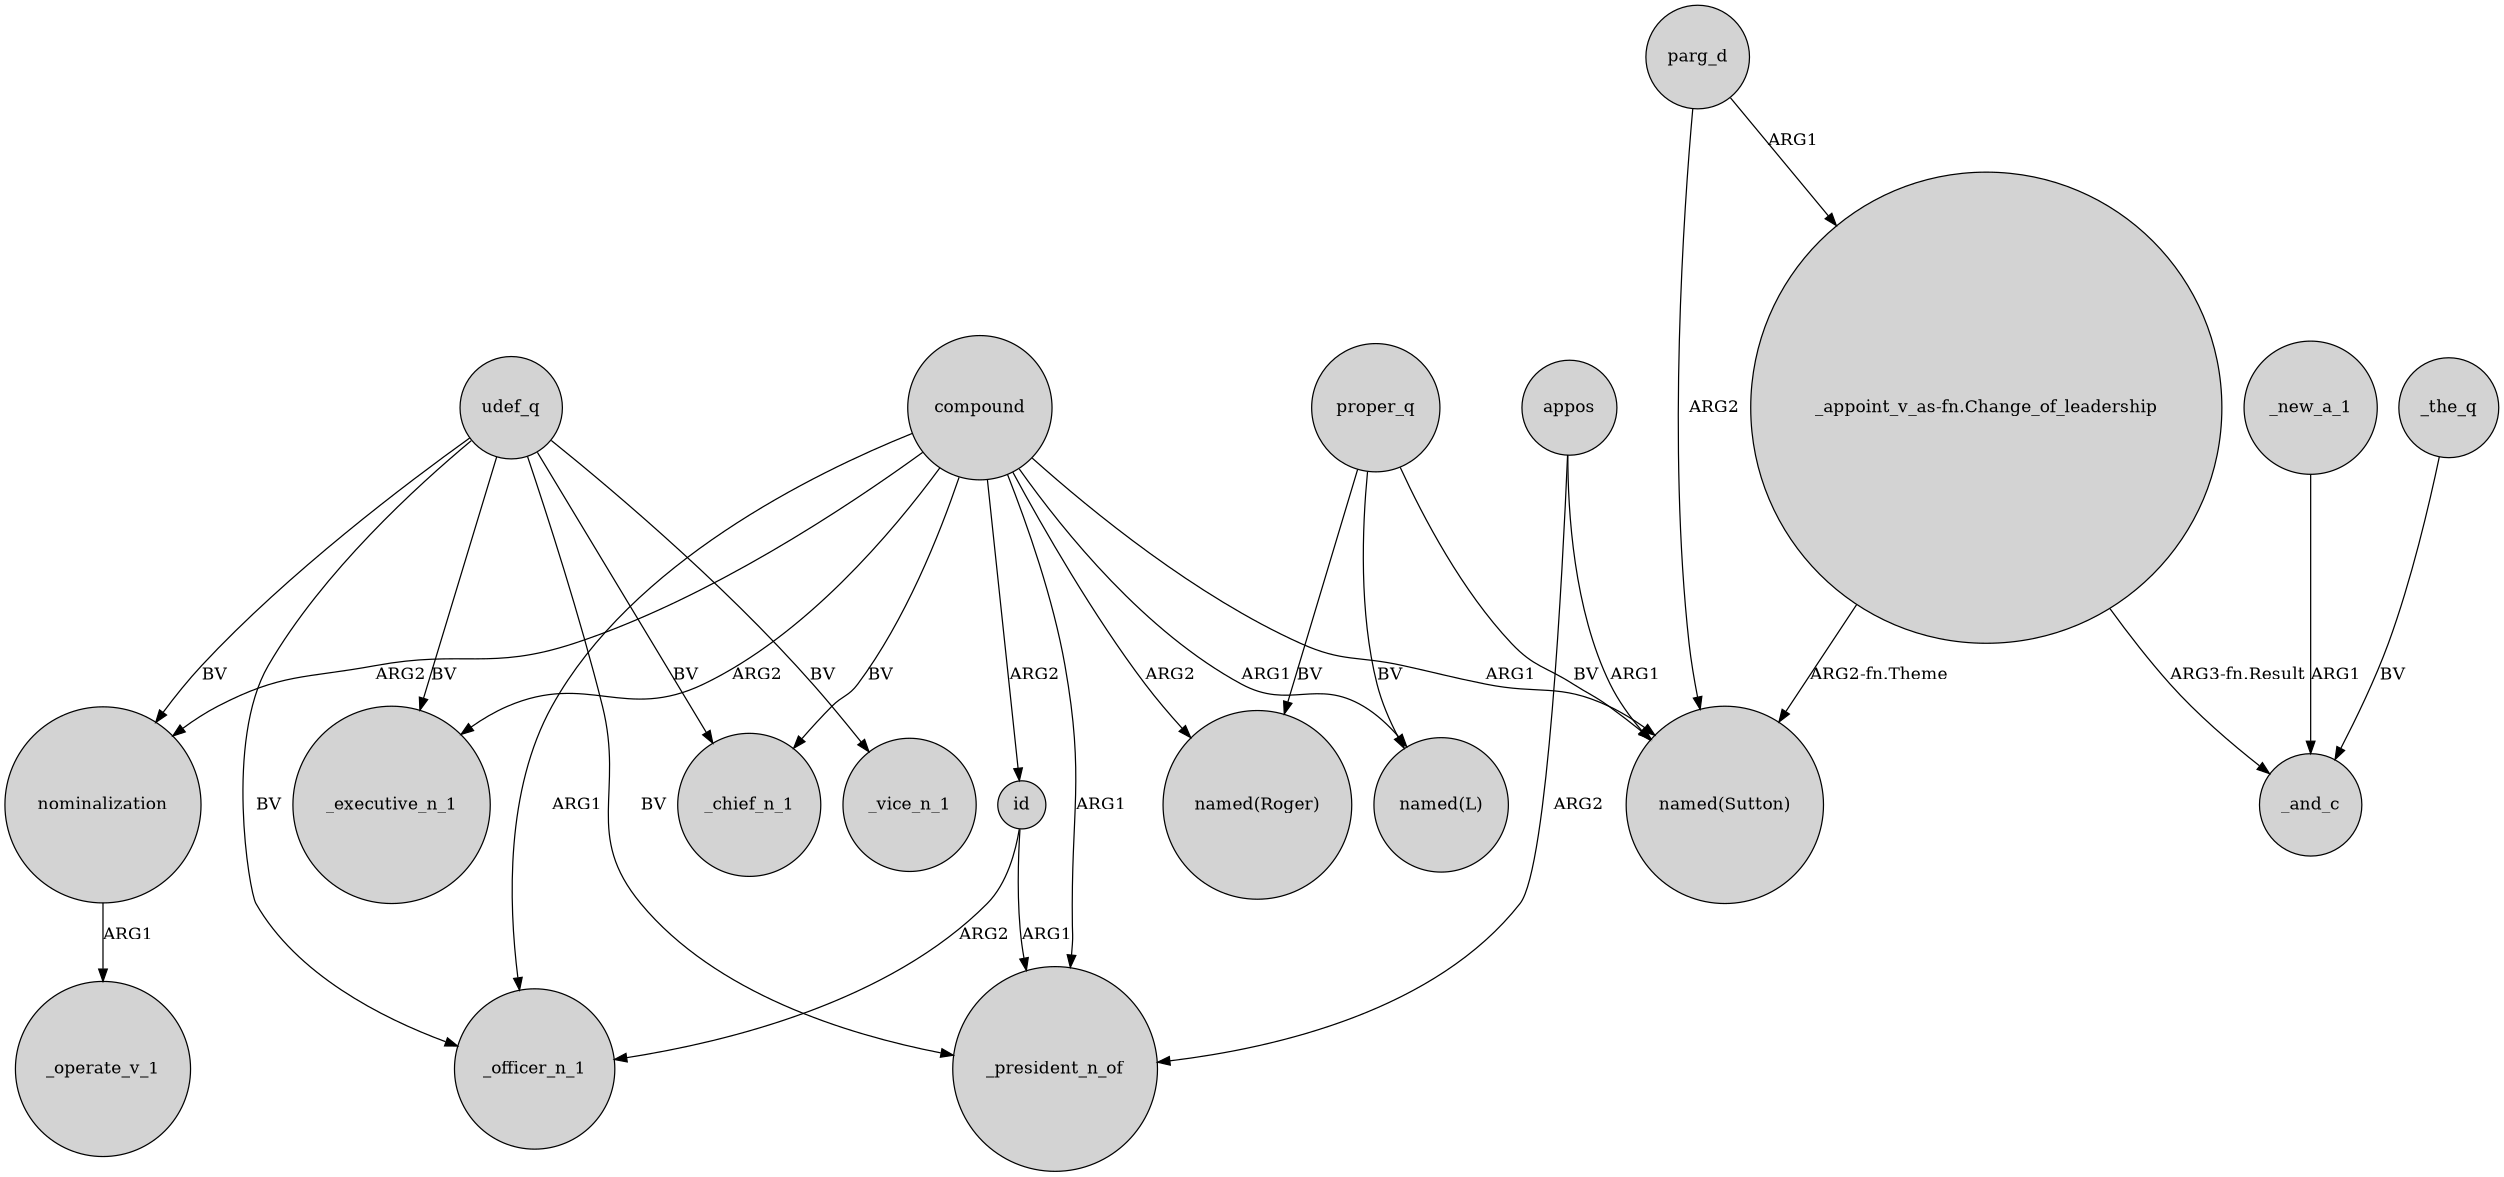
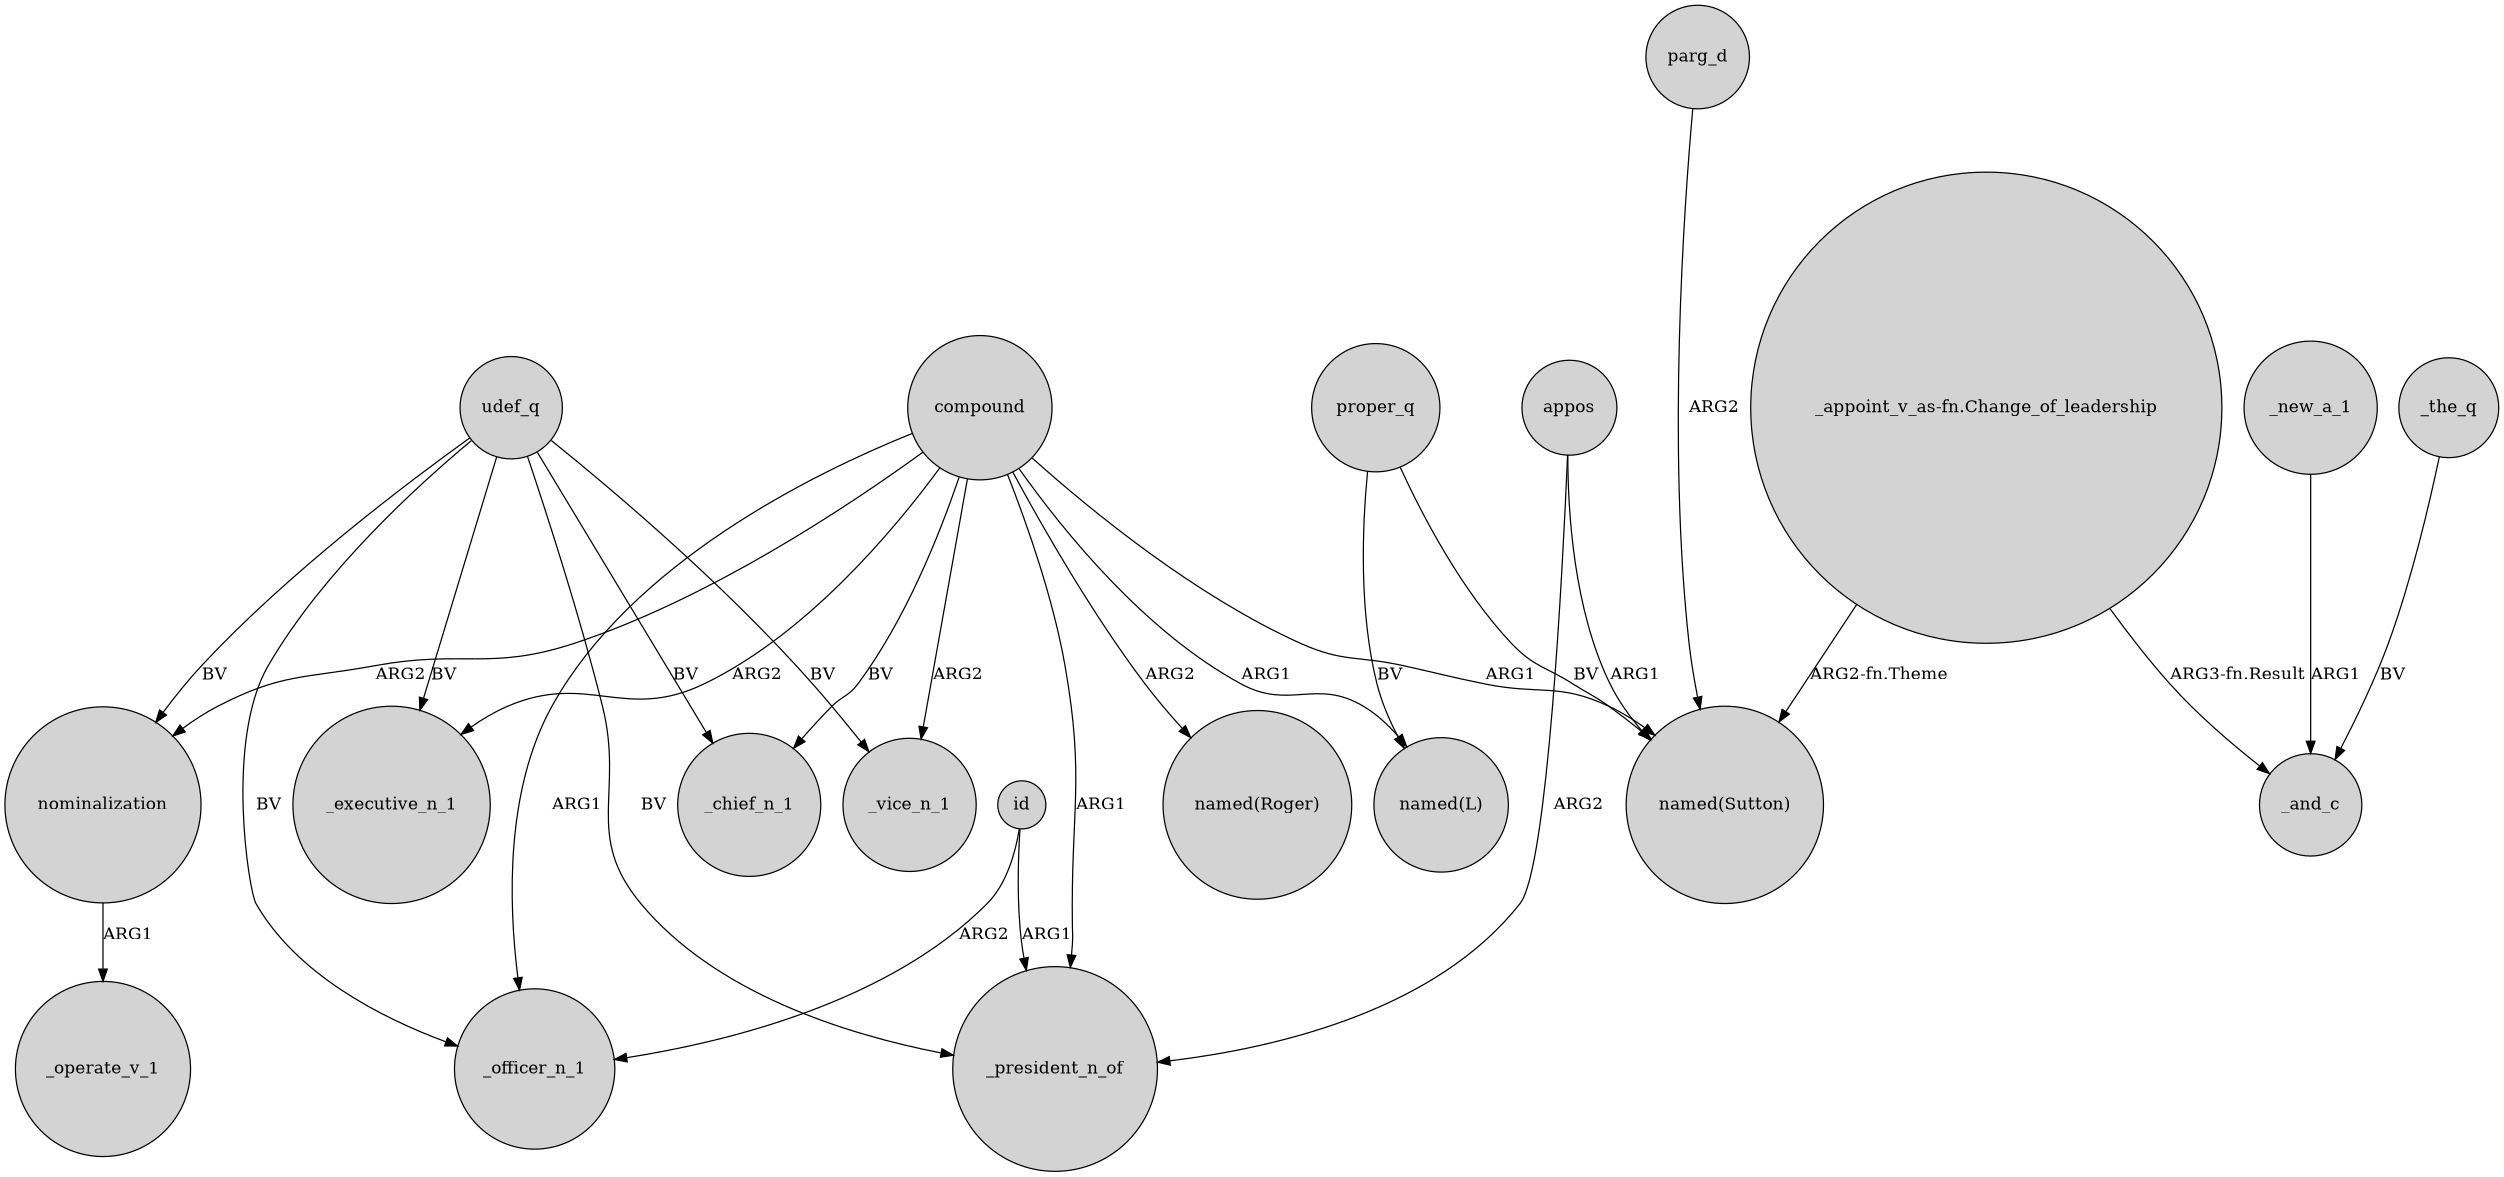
(1779, 157) -> none
(1323, 586) -> none
(1003, 624) -> (945, 603)
